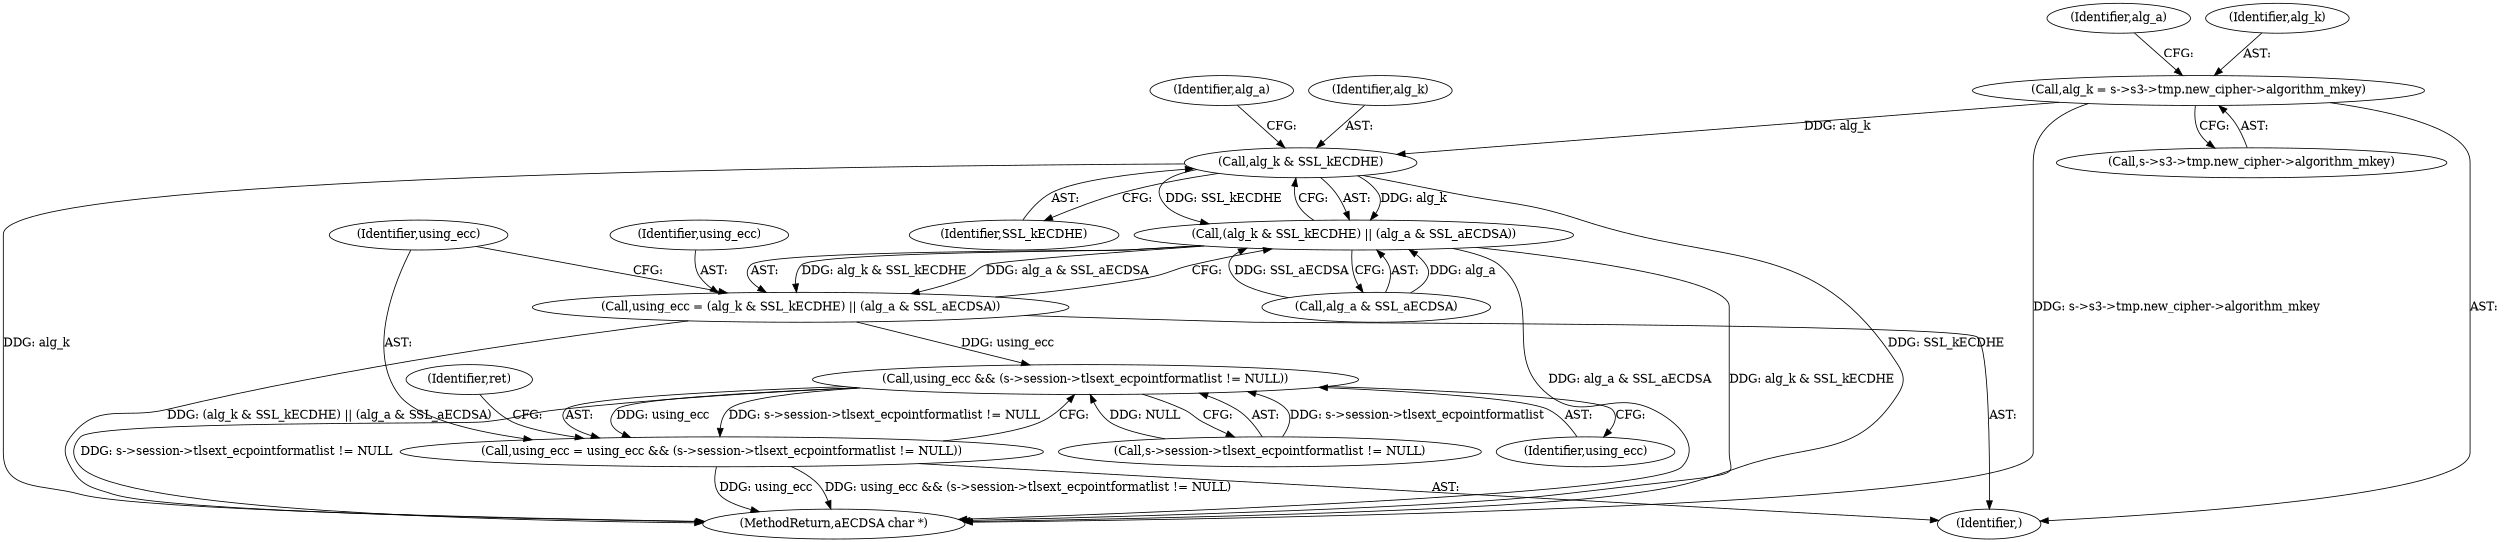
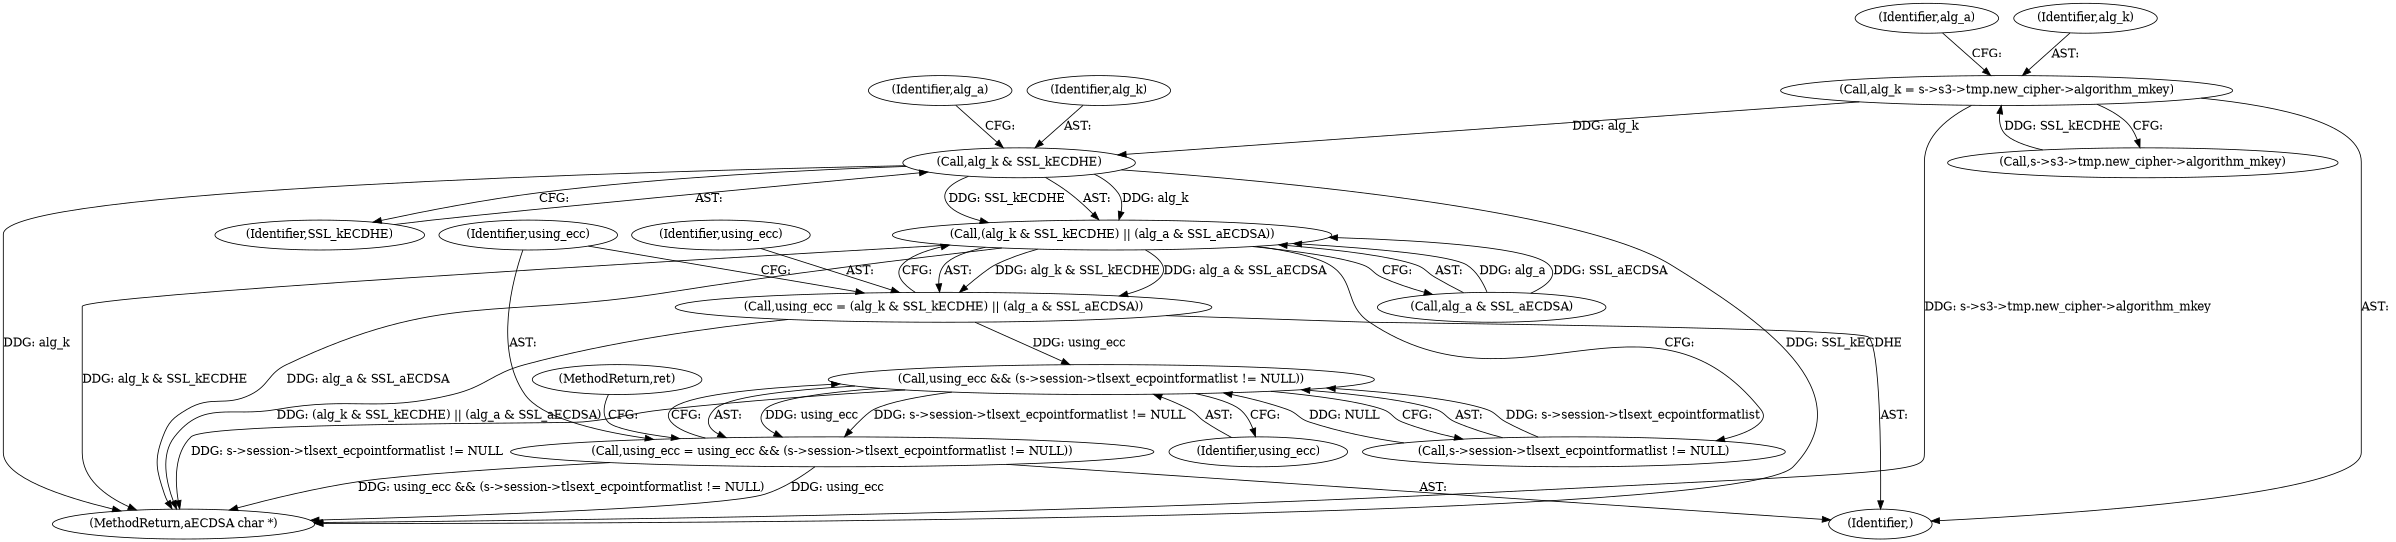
(2257, 127) -> (2063, 127)
(1299, 206) -> (1525, 357)
(469, 380) -> (617, 380)
